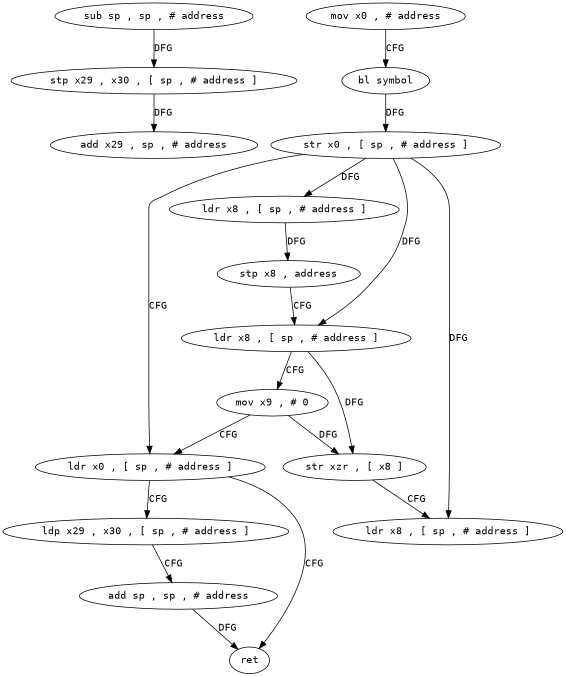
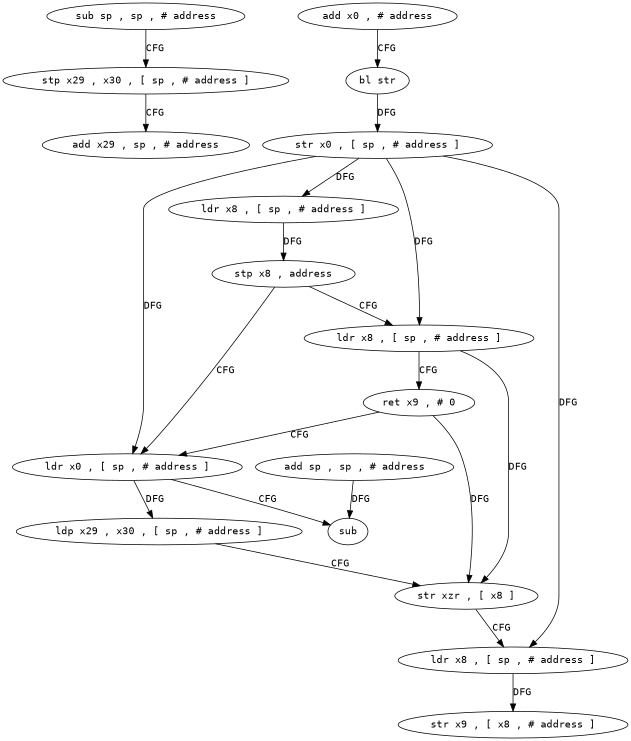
(386, 16) -> (378, 16)
(163, 48) -> (155, 48)
(386, 81) -> (378, 81)
(163, 113) -> (155, 113)
(158, 306) -> (153, 306)
none -> (213, 370)
(272, 403) -> (419, 403)
(158, 499) -> (155, 499)
(160, 560) -> (314, 564)
(249, 660) -> (348, 532)
none -> (513, 725)
